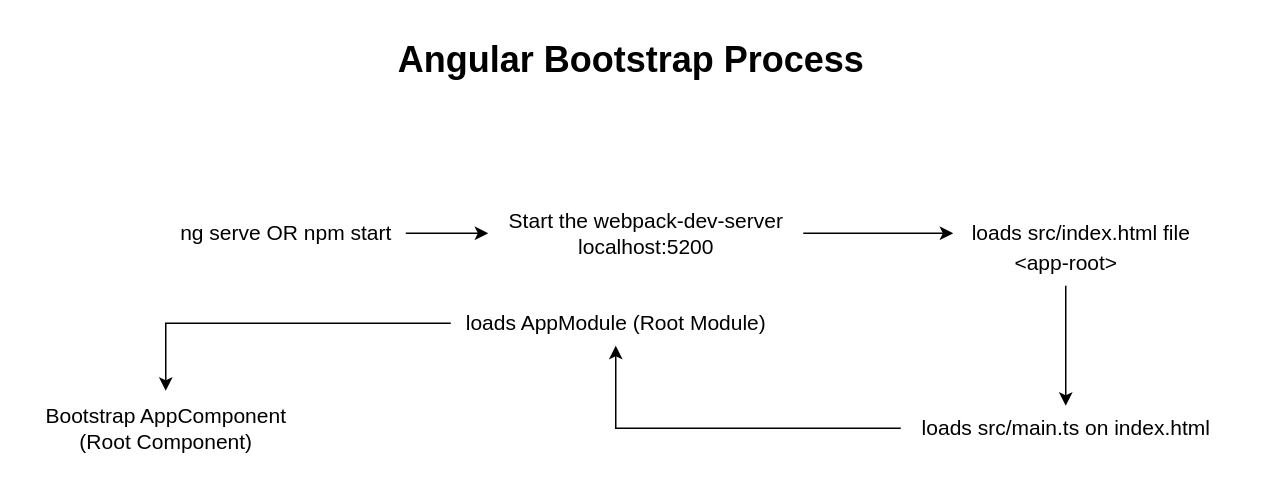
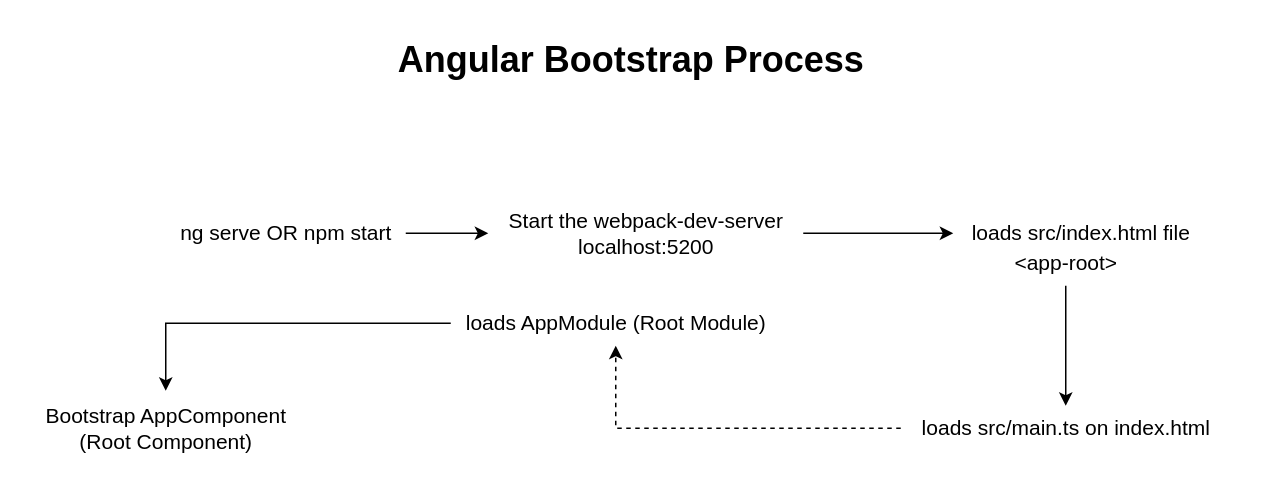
(721, 428) -> (721, 428)
